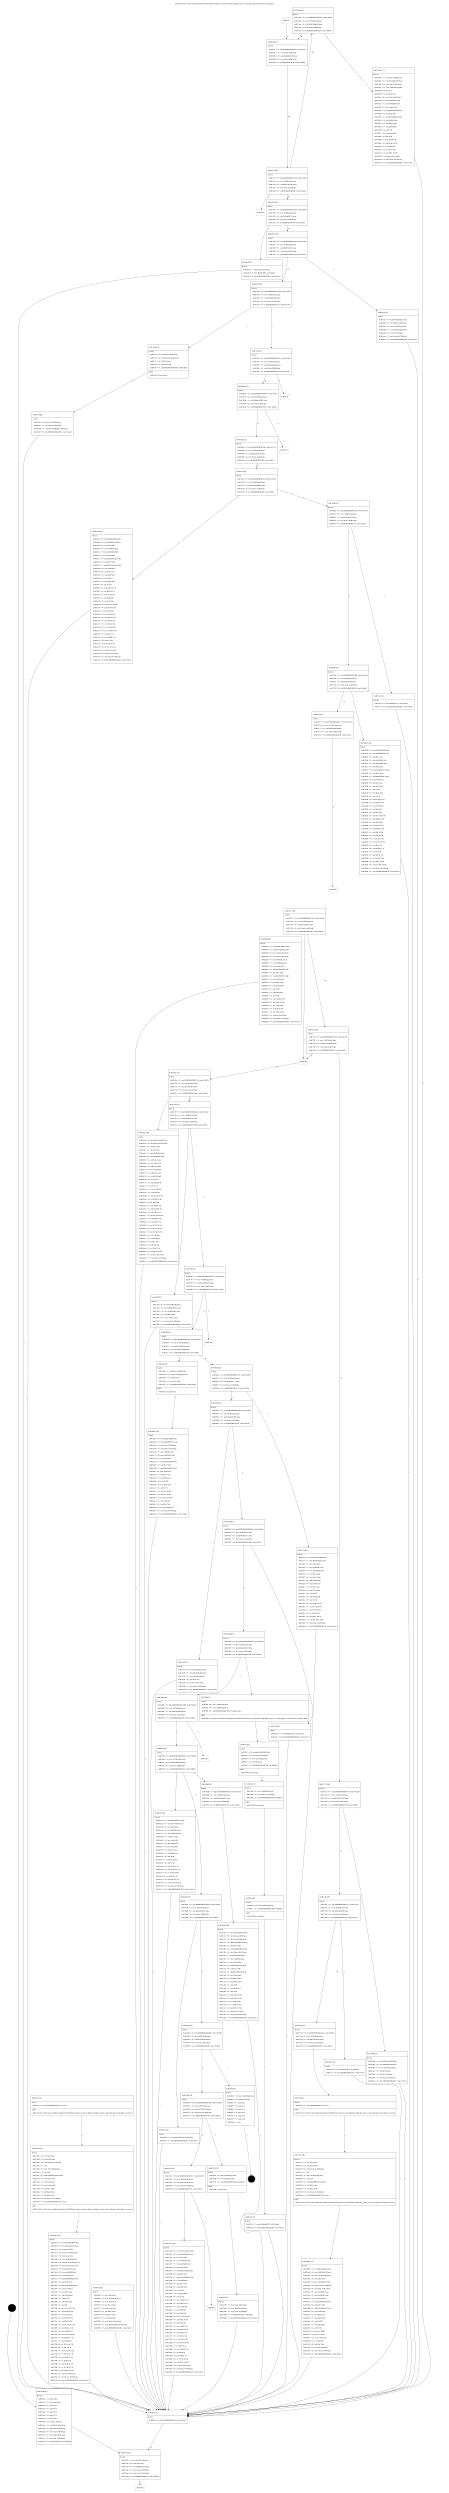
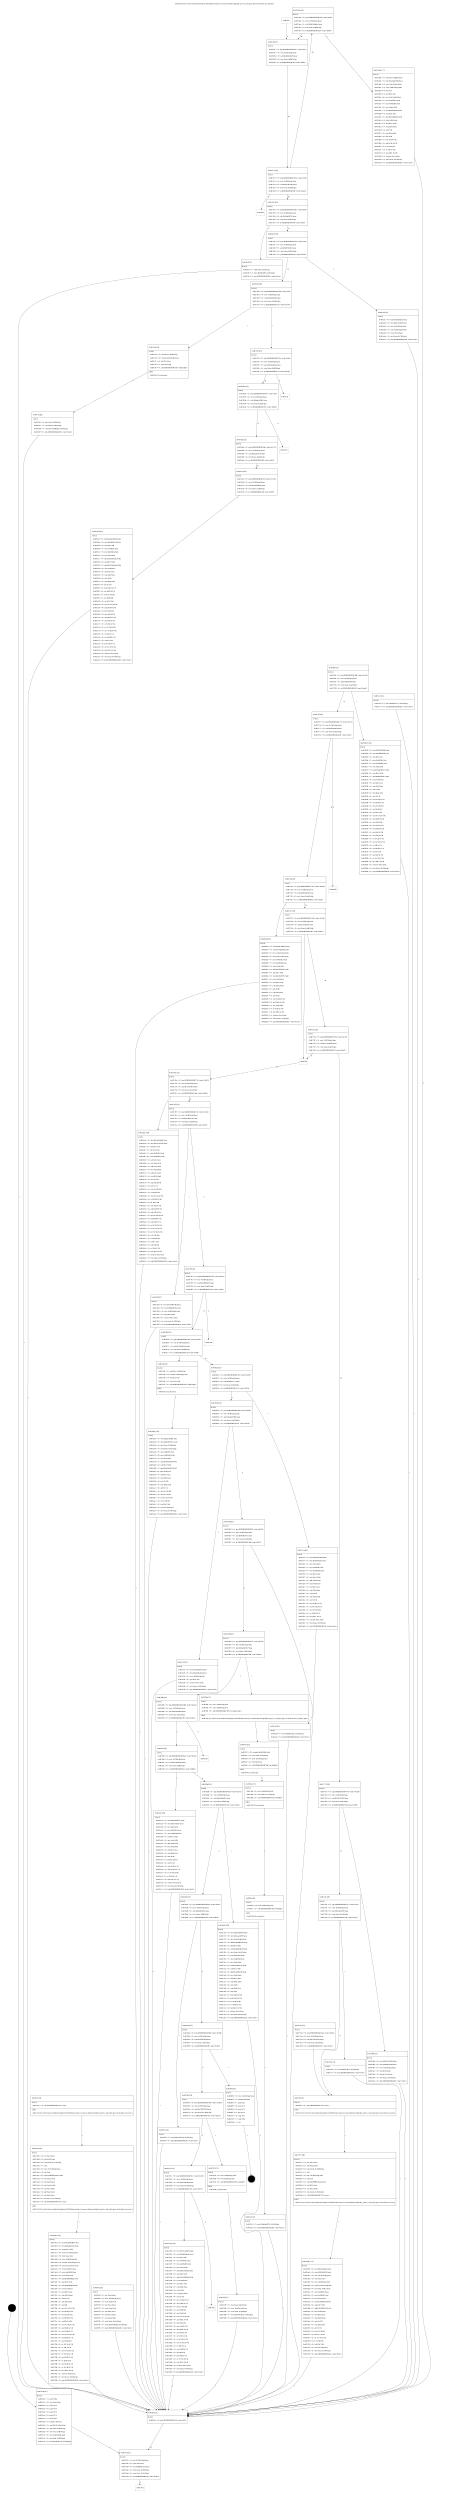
(348, 514) -> none
none -> (305, 889)
(199, 1831) -> (211, 1850)
(326, 1971) -> (340, 2015)
